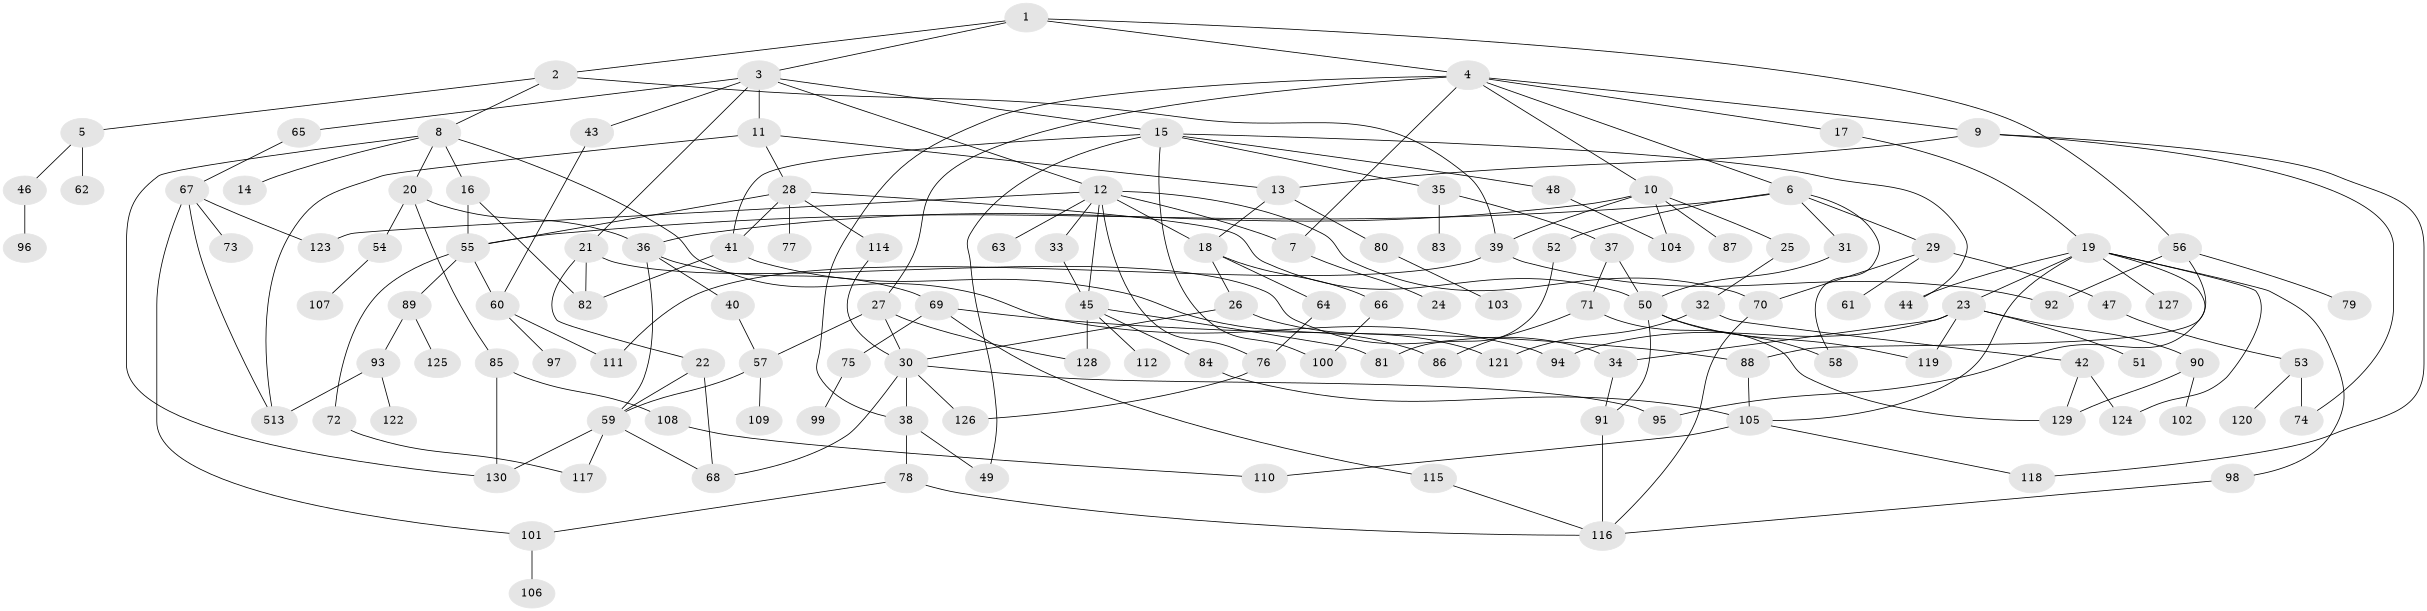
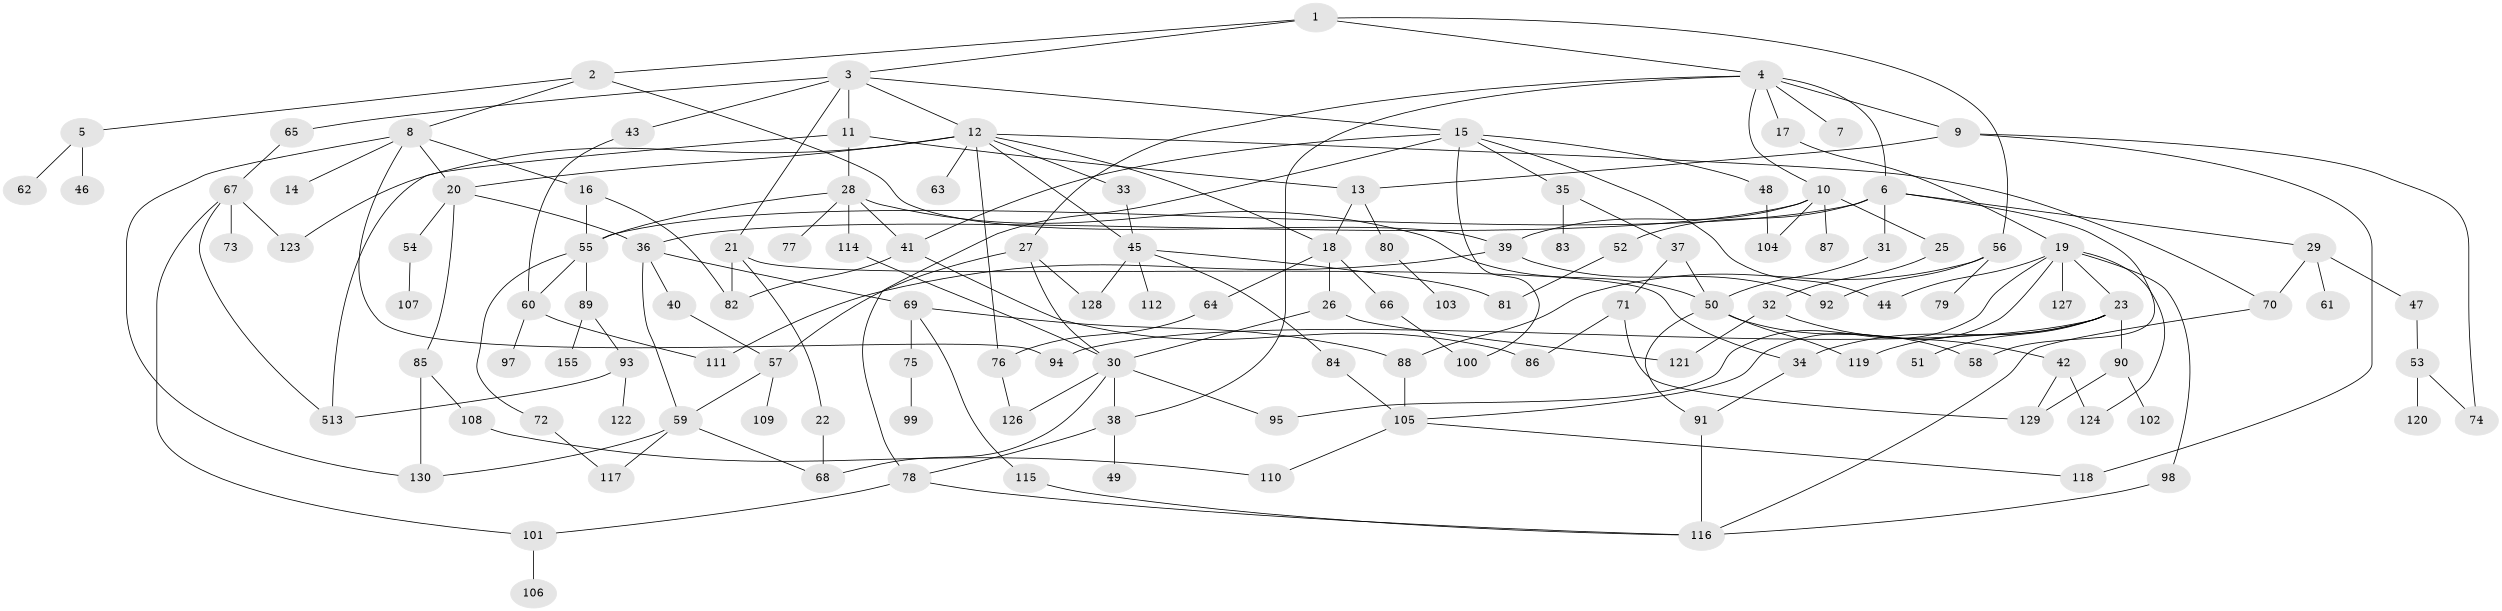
(1188, 212) -> (715, 162)
(25, 248) -> none
(968, 249) -> (1066, 217)
(1439, 306) -> none
(438, 363) -> (568, 363)
(656, 392) -> none
